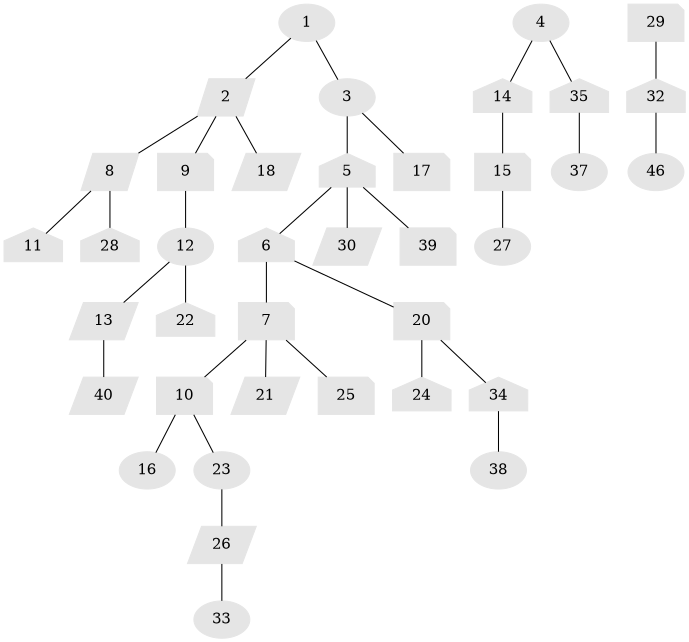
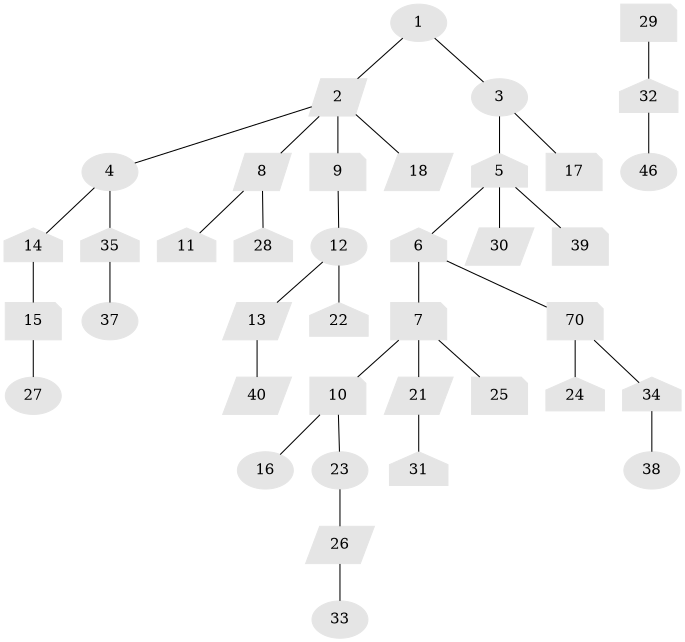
none -> (223, 135)
(422, 321) -> (575, 321)
none -> (419, 470)
